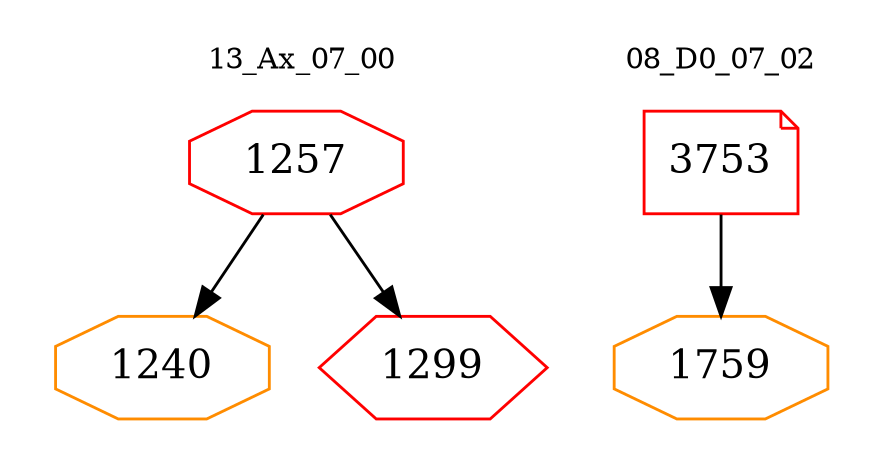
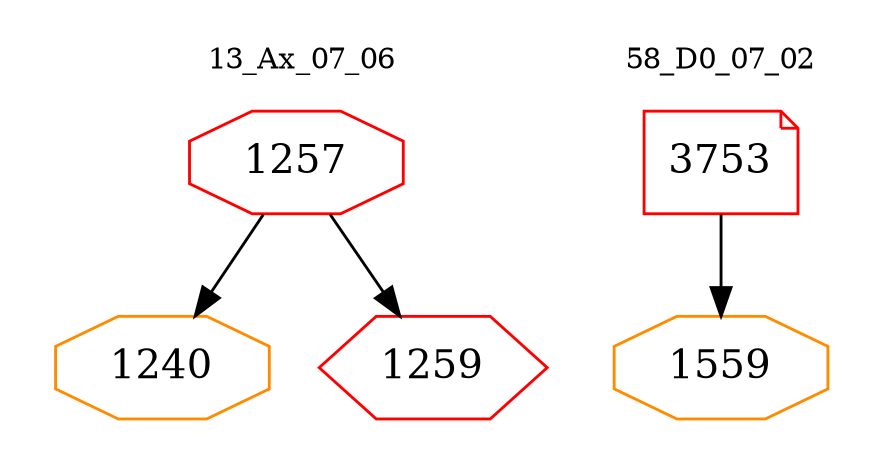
(302, 61) -> (302, 61)
(721, 61) -> (721, 61)
(433, 368) -> (433, 368)
(721, 368) -> (721, 368)
